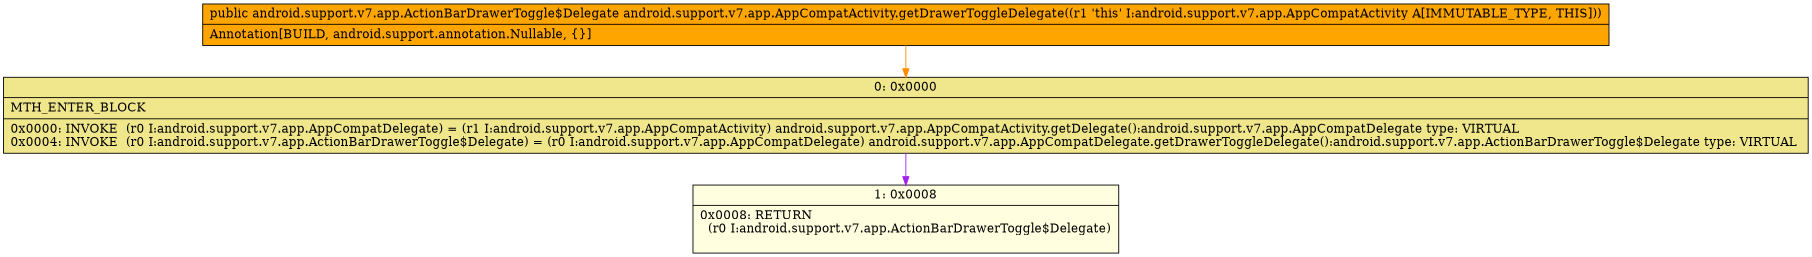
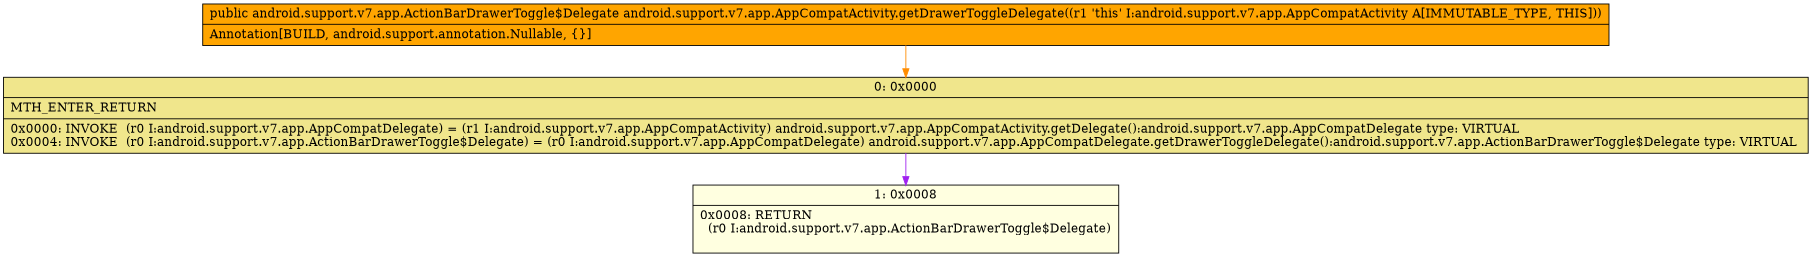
(79, 108) -> (84, 108)
